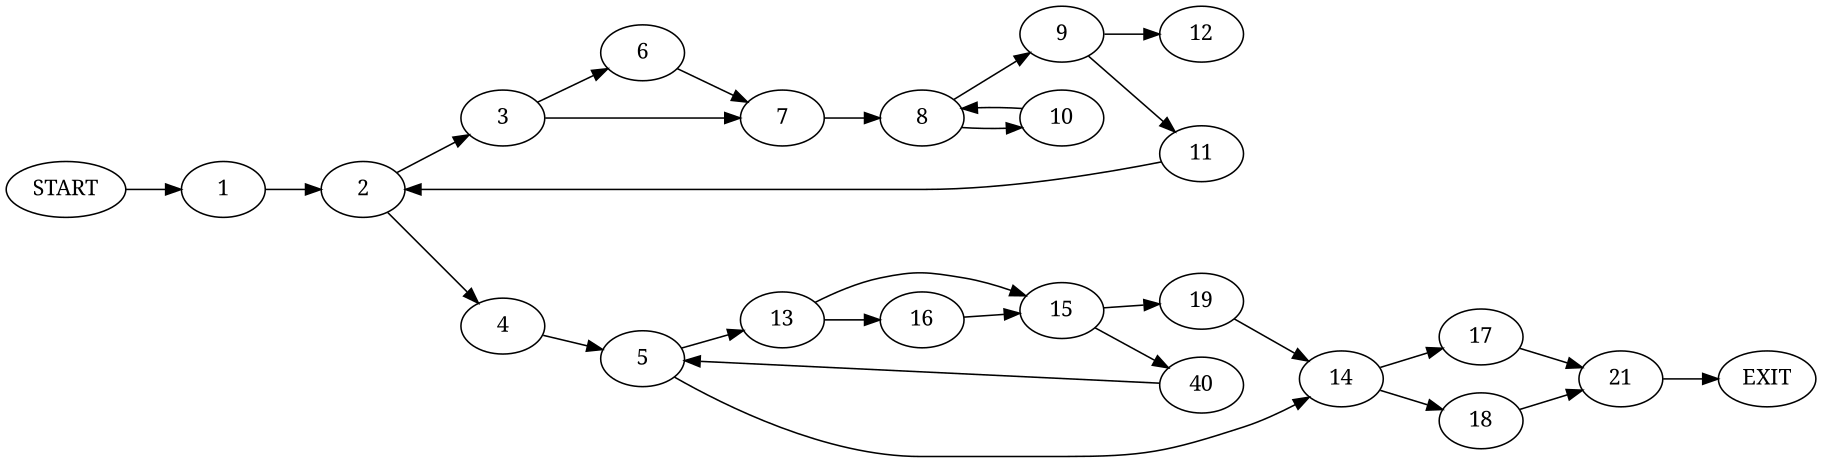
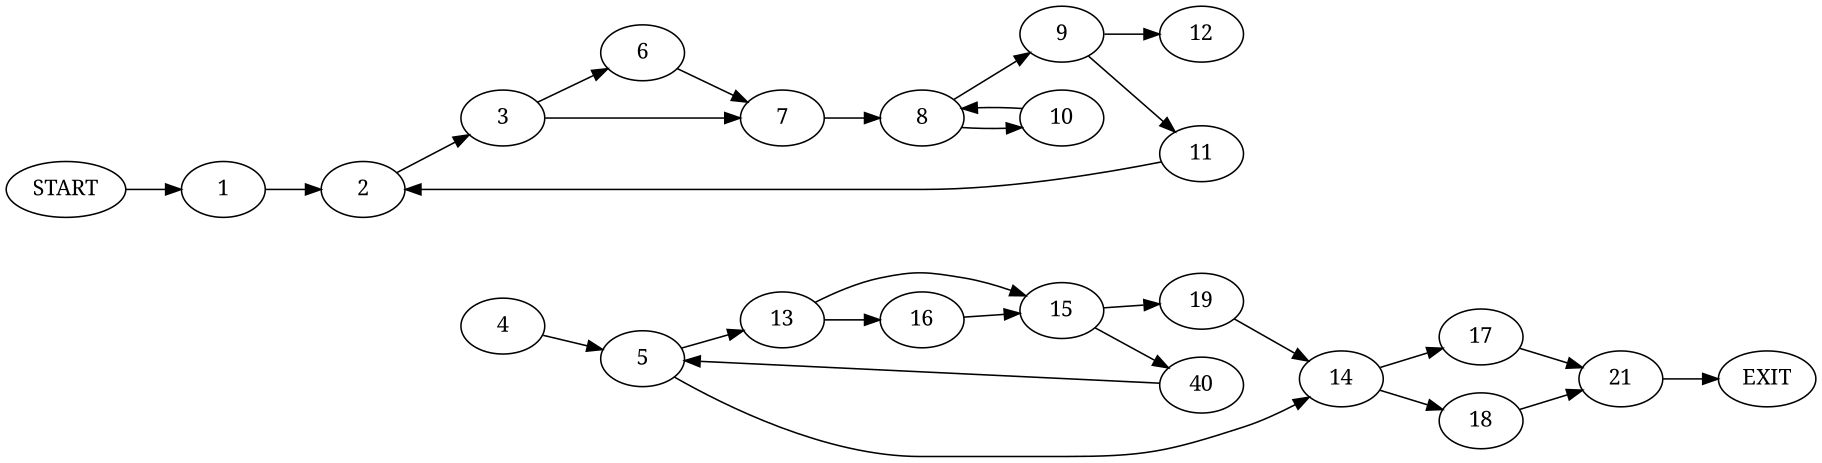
(427, 252) -> none
